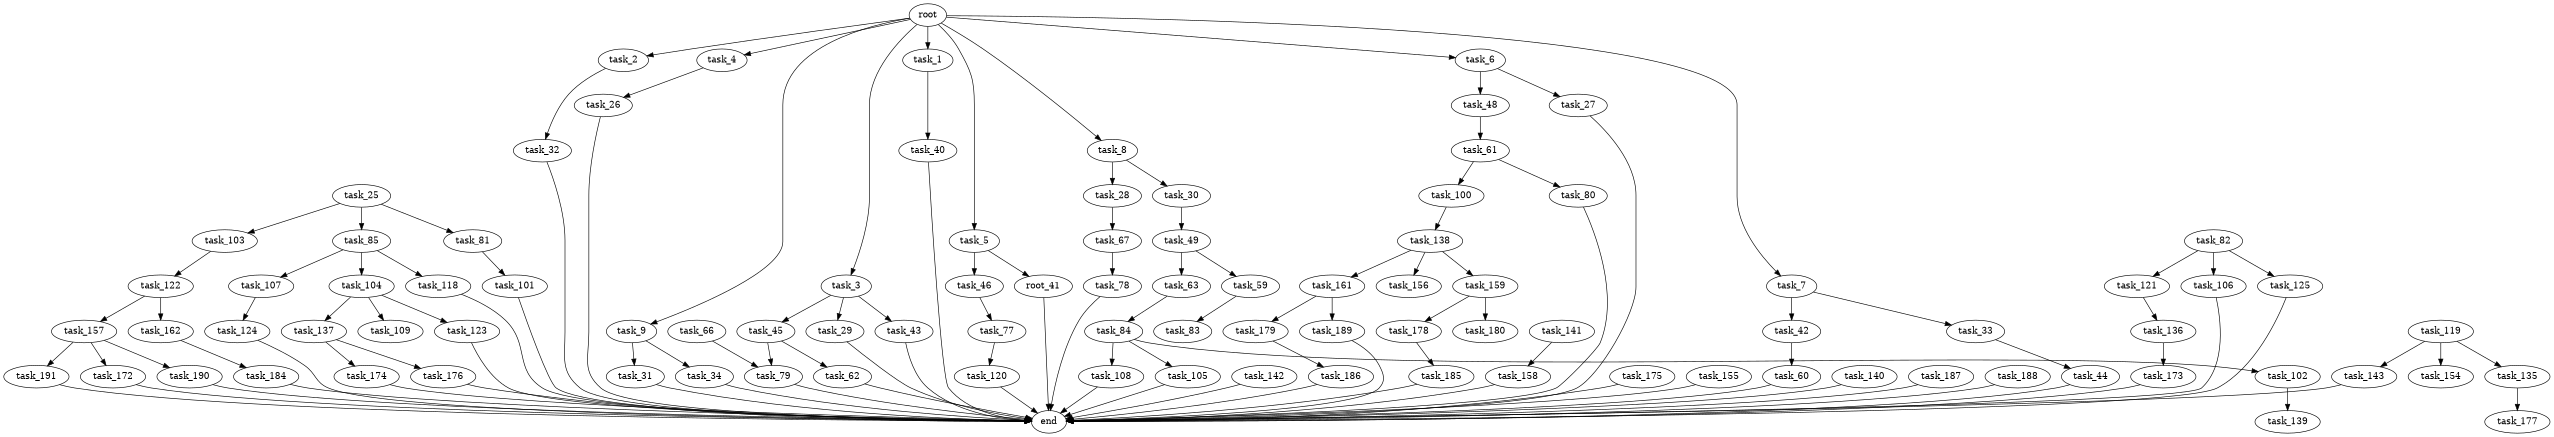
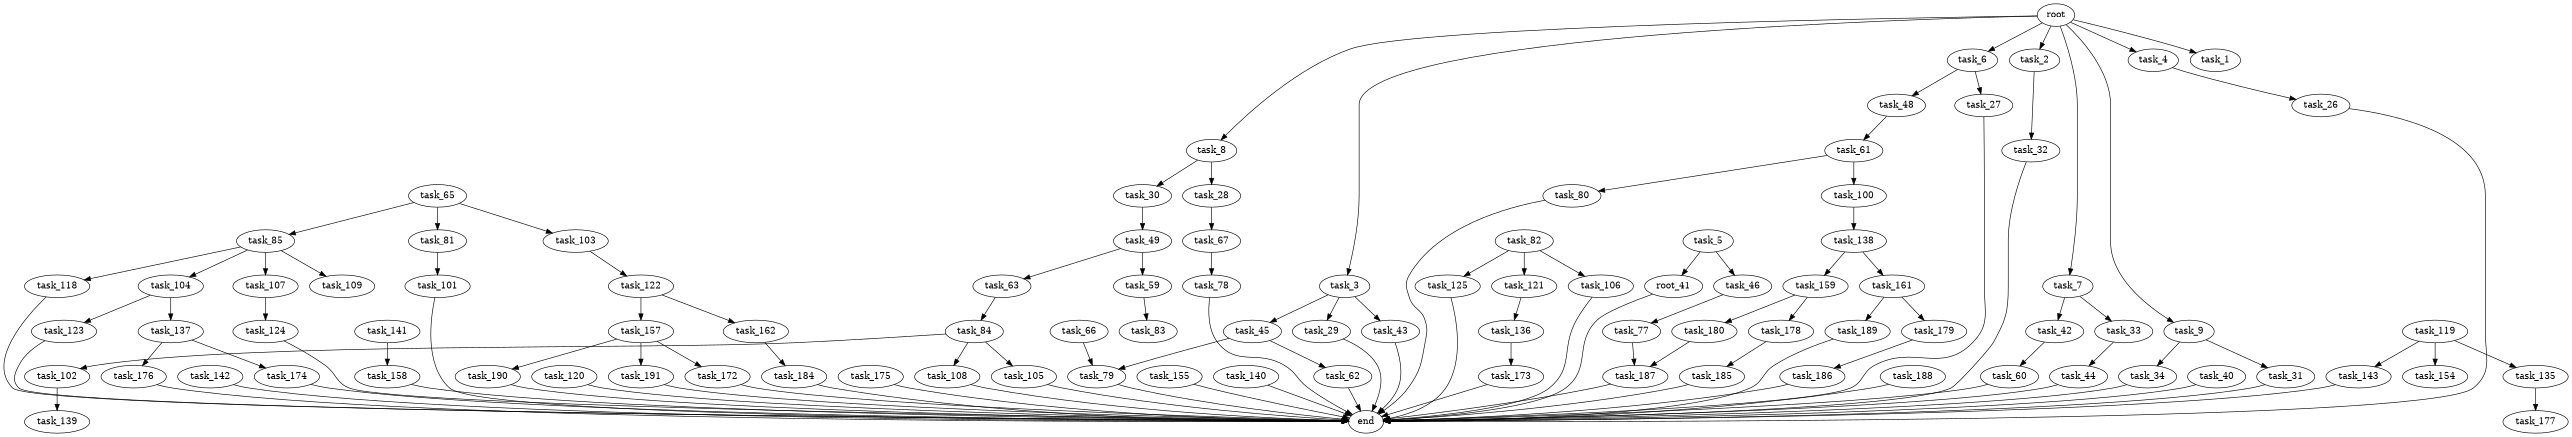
(928, 102) -> none
(974, 119) -> none
(362, 196) -> (438, 196)
(1409, 286) -> none
(374, 306) -> (301, 262)
(993, 351) -> (1633, 351)
none -> (1673, 352)
